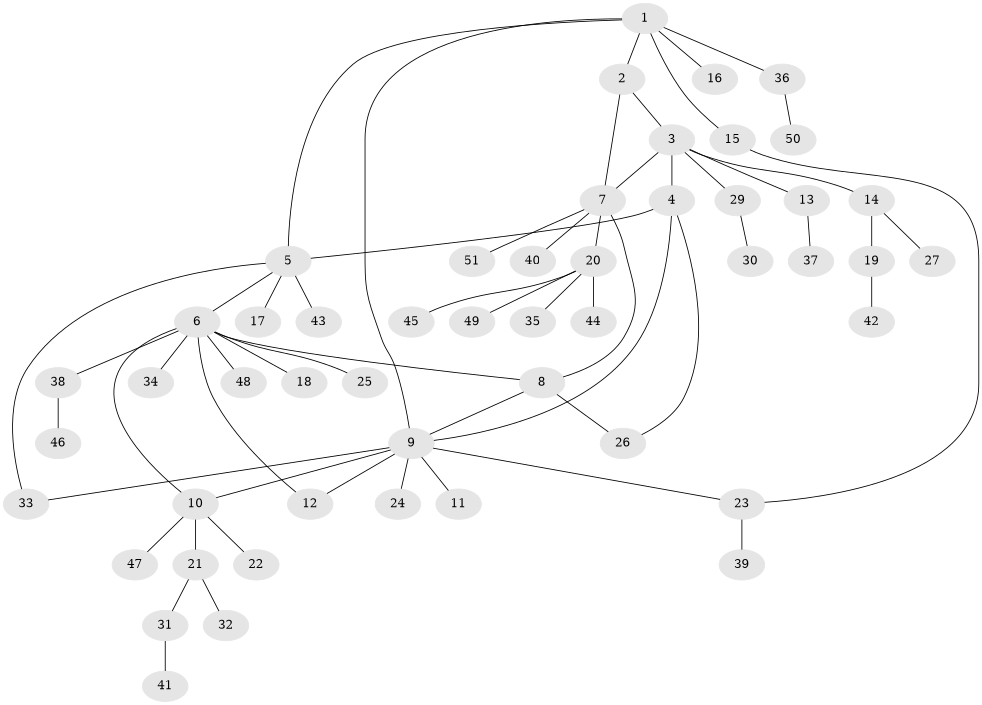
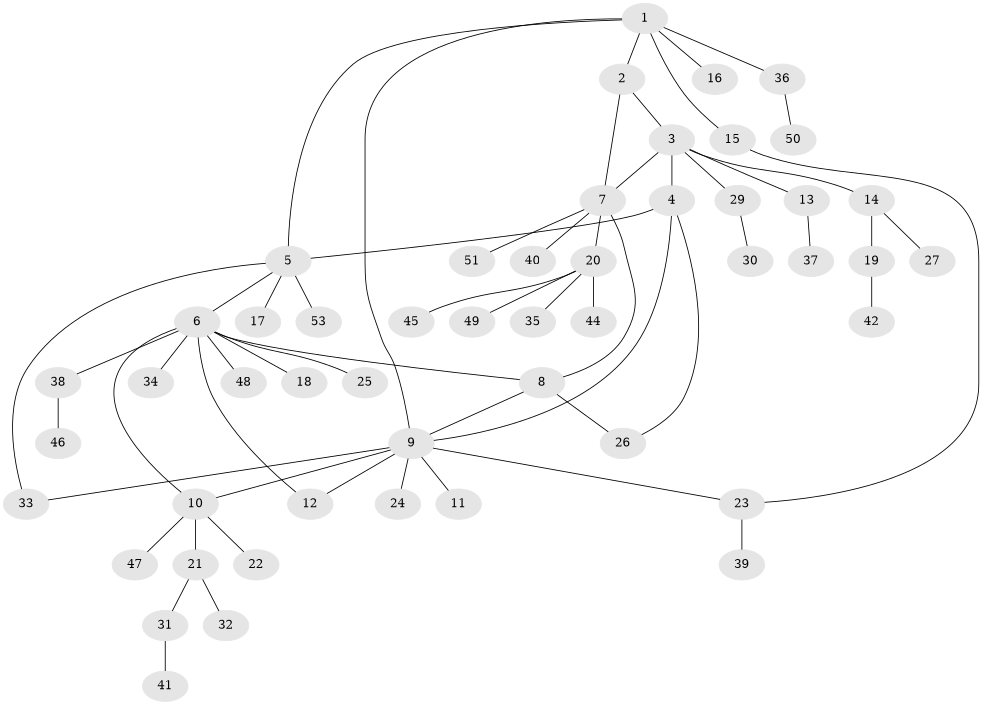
(319, 322) -> (319, 322)
